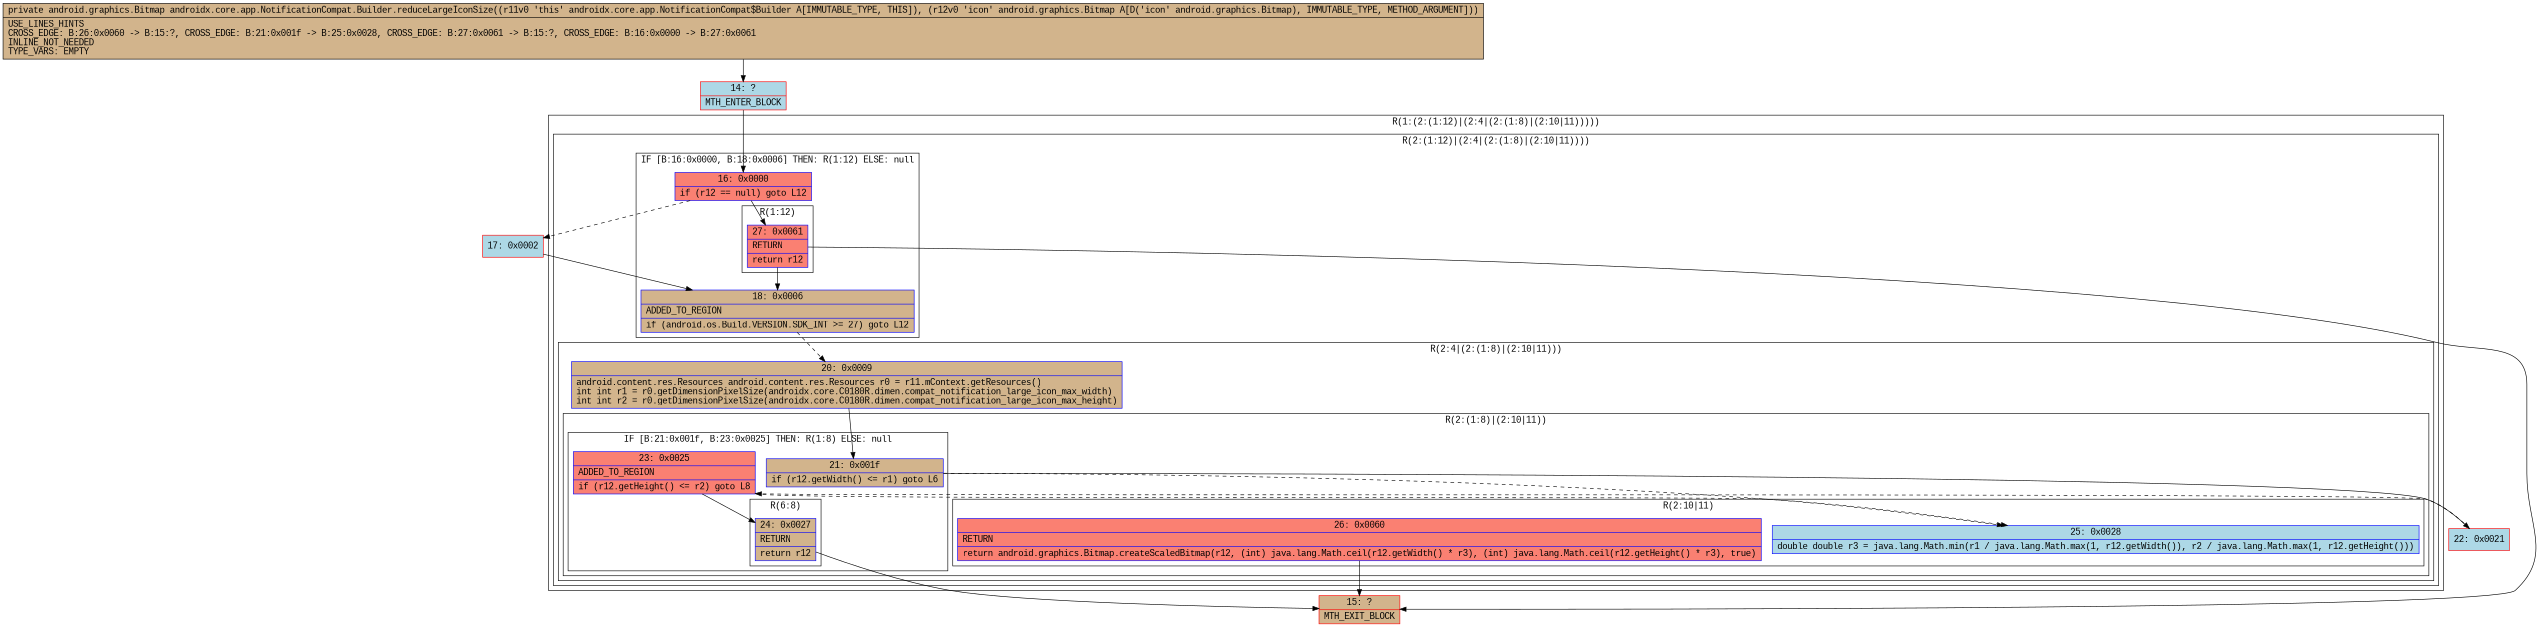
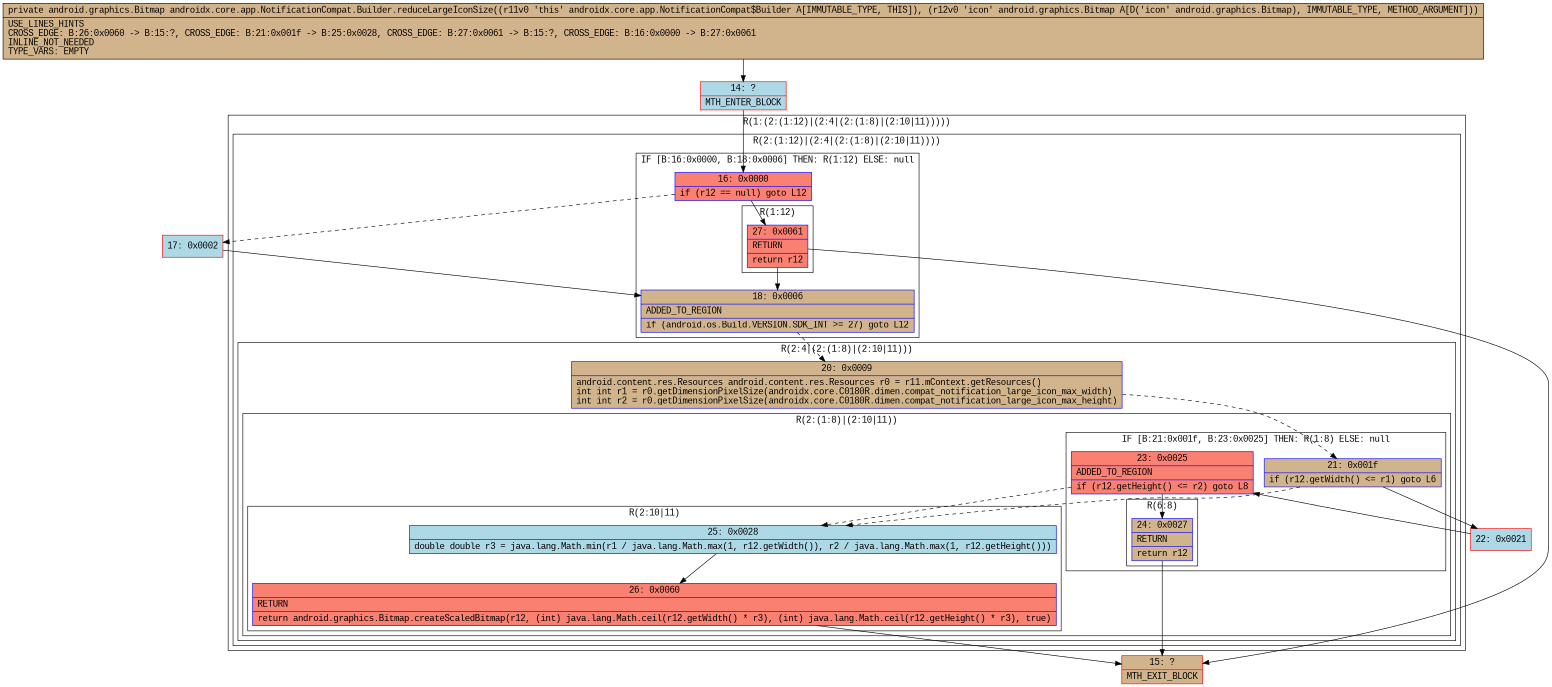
(851, 428) -> (1233, 407)
(1792, 495) -> (1365, 515)
none -> (701, 566)
